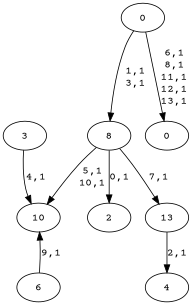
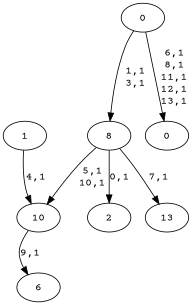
(25, 136) -> (25, 136)
(40, 257) -> (20, 248)
(167, 287) -> none
